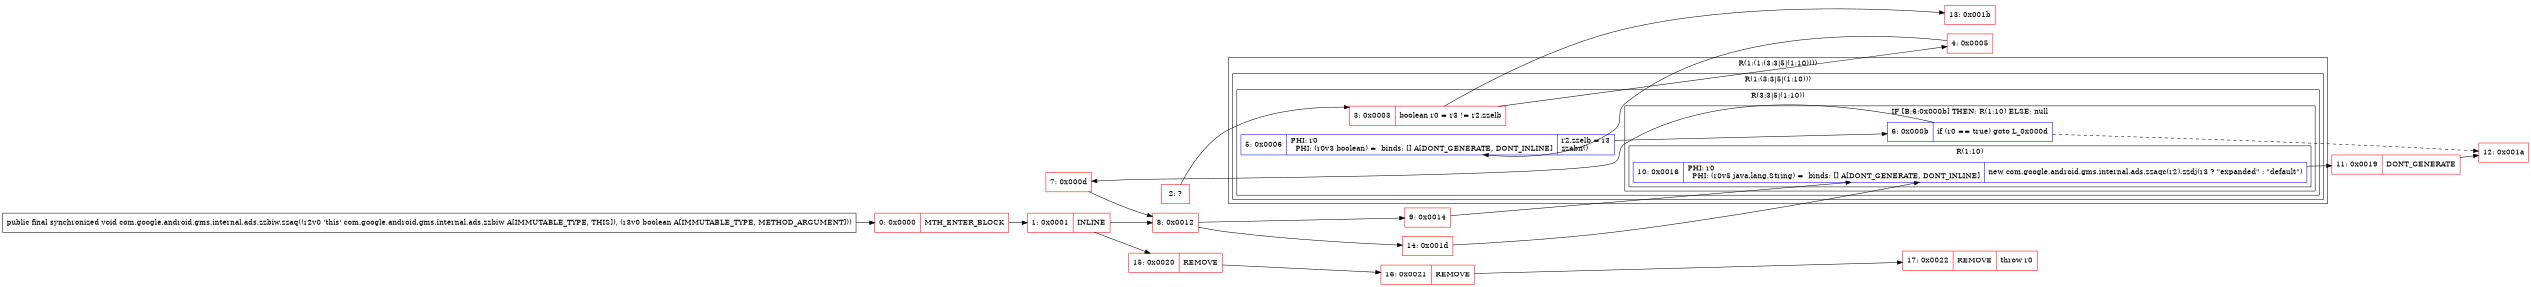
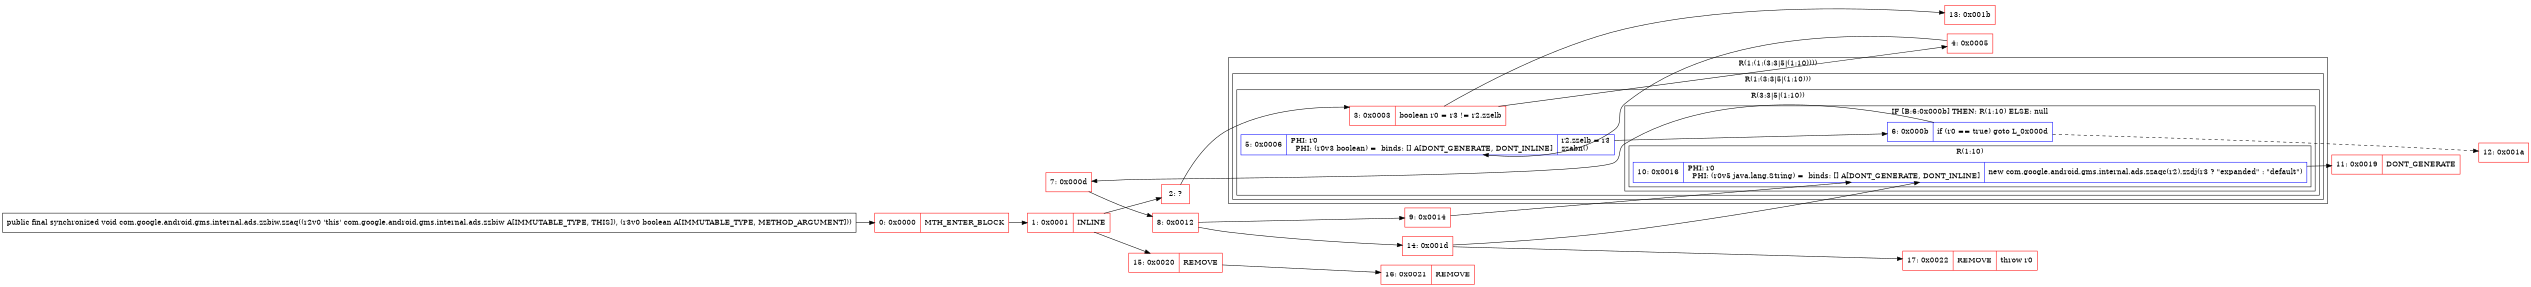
(2467, 157) -> none
(1129, 223) -> (1131, 206)
(1686, 268) -> (1675, 253)
